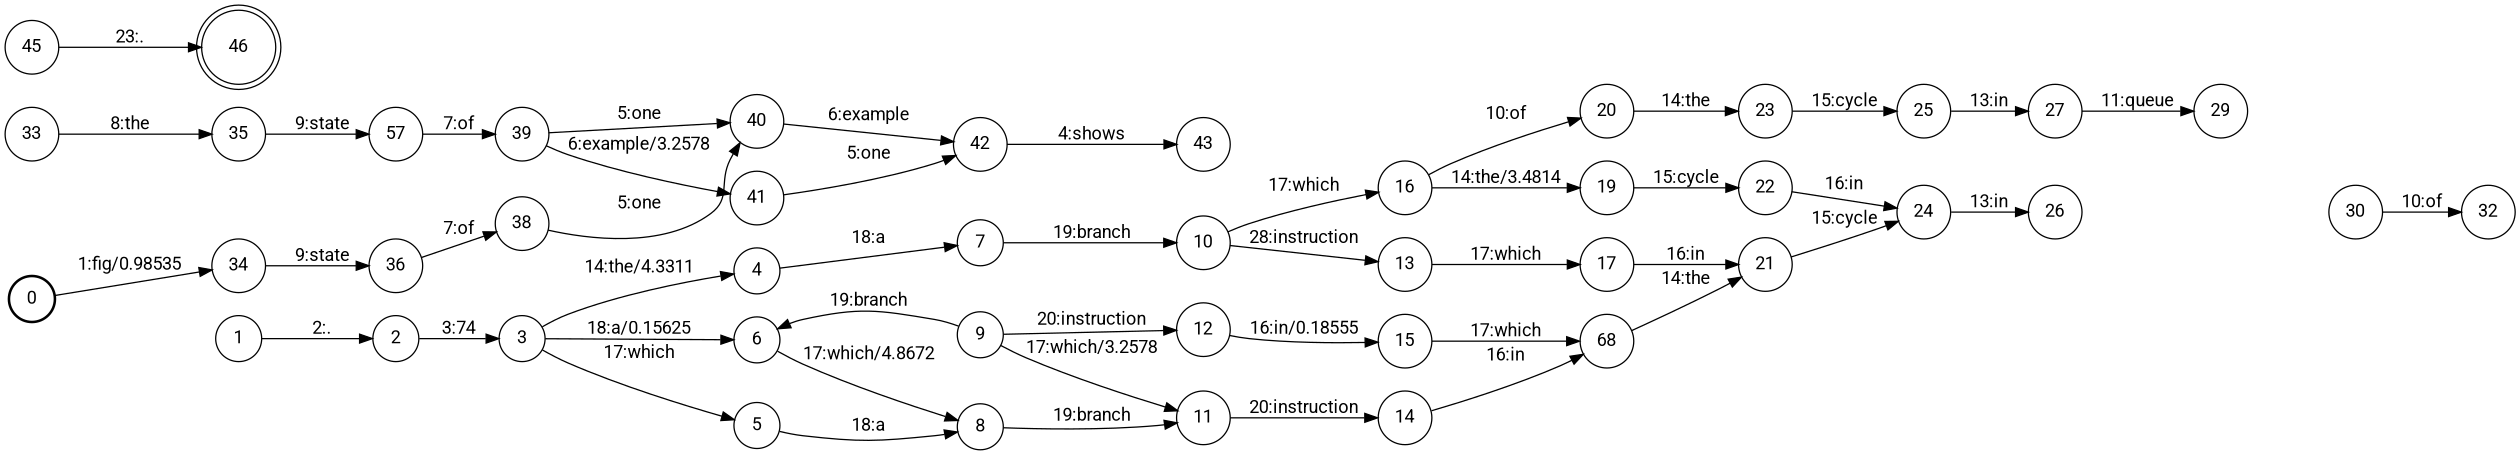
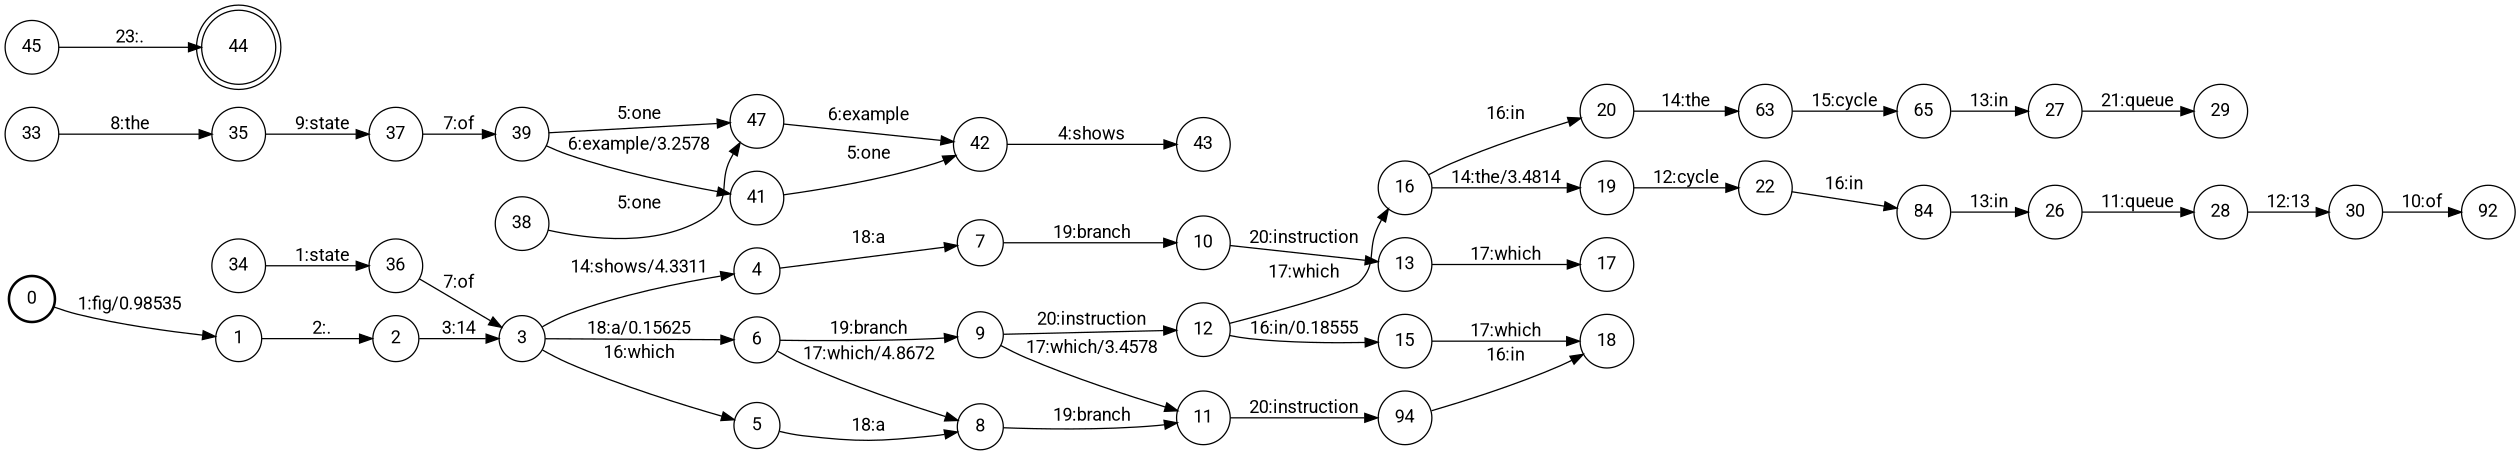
(239, 47) -> (239, 47)
(2138, 102) -> (2138, 102)
(1765, 111) -> (1765, 111)
(1924, 111) -> (1924, 111)
(1506, 114) -> (1506, 114)
(757, 121) -> (757, 121)
(396, 134) -> (396, 134)
(1686, 178) -> (1686, 178)
(1296, 210) -> (1328, 296)
(1924, 212) -> (1924, 212)
none -> (2221, 212)
(2488, 212) -> (2488, 212)
(1304, 238) -> (1304, 238)
(453, 247) -> (455, 300)
(322, 256) -> (322, 256)
(1765, 264) -> none
(639, 268) -> (639, 268)
(127, 284) -> (127, 325)
(874, 311) -> (862, 340)
(459, 329) -> (459, 329)
(1607, 341) -> (1607, 341)
(1092, 348) -> (1092, 348)
(639, 353) -> (639, 353)
(1405, 418) -> (1405, 418)
